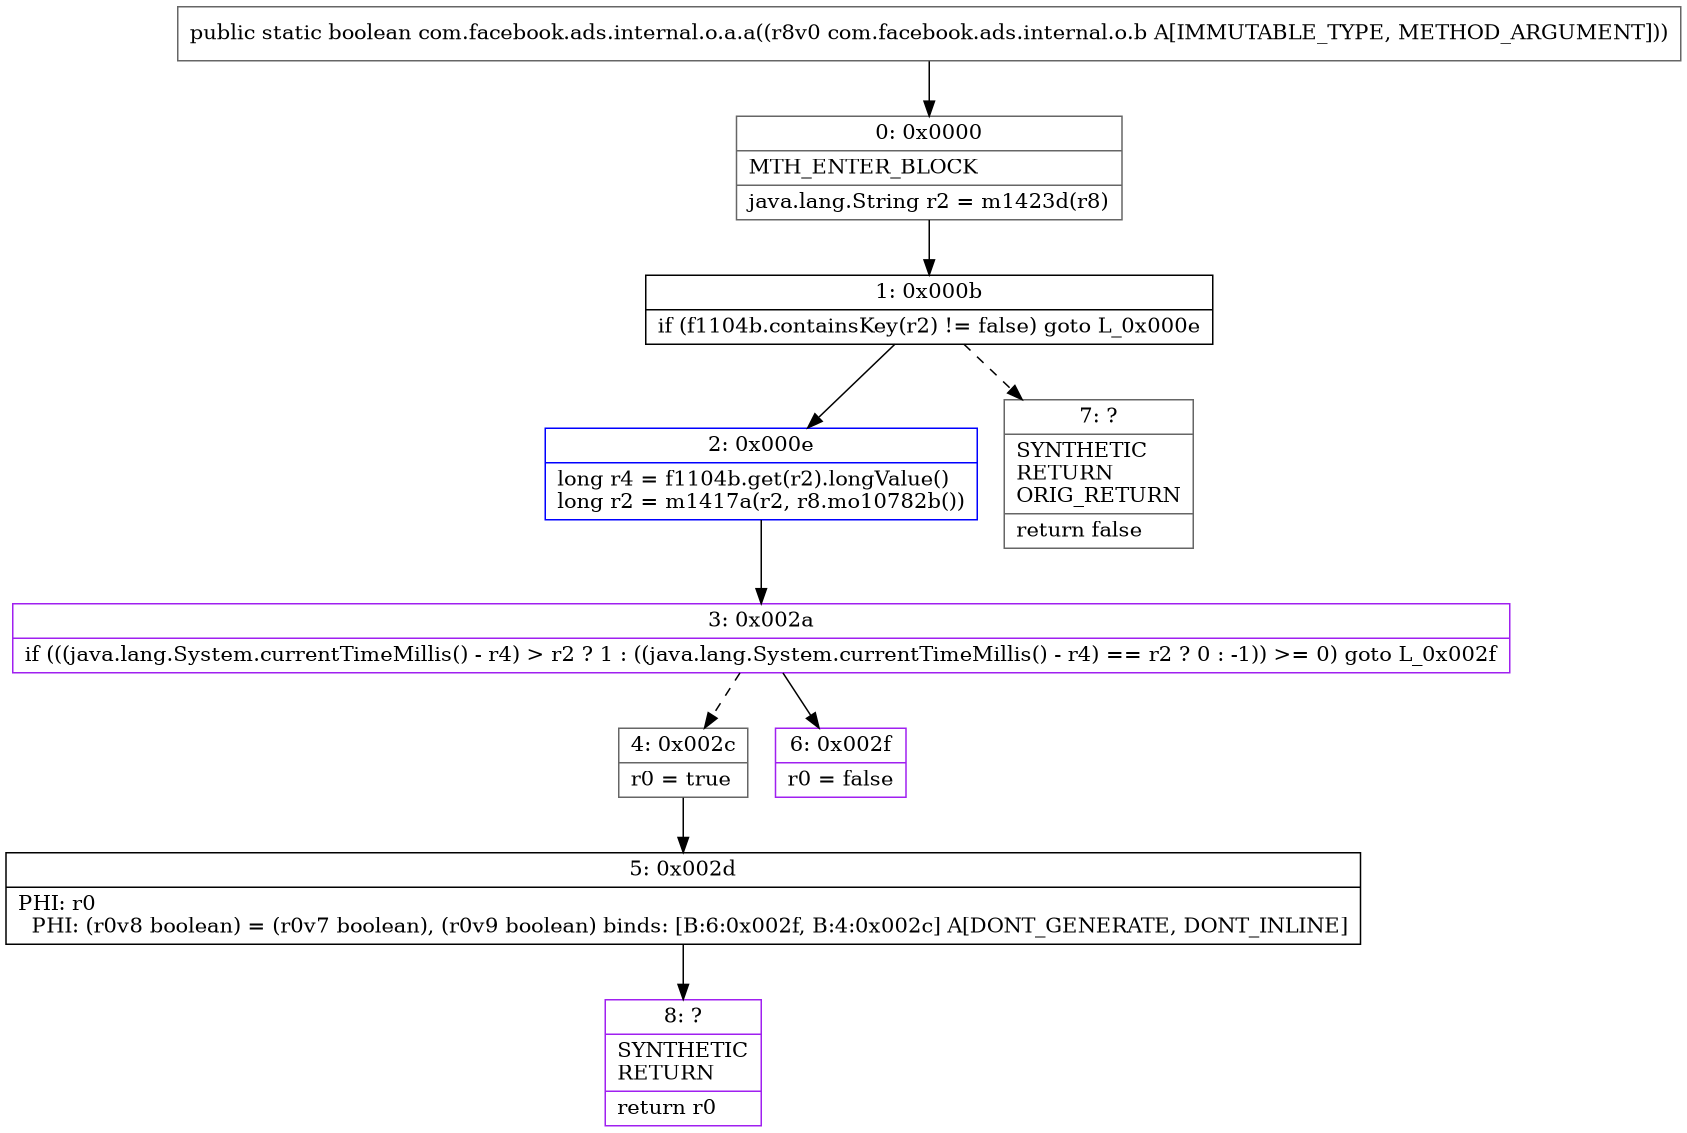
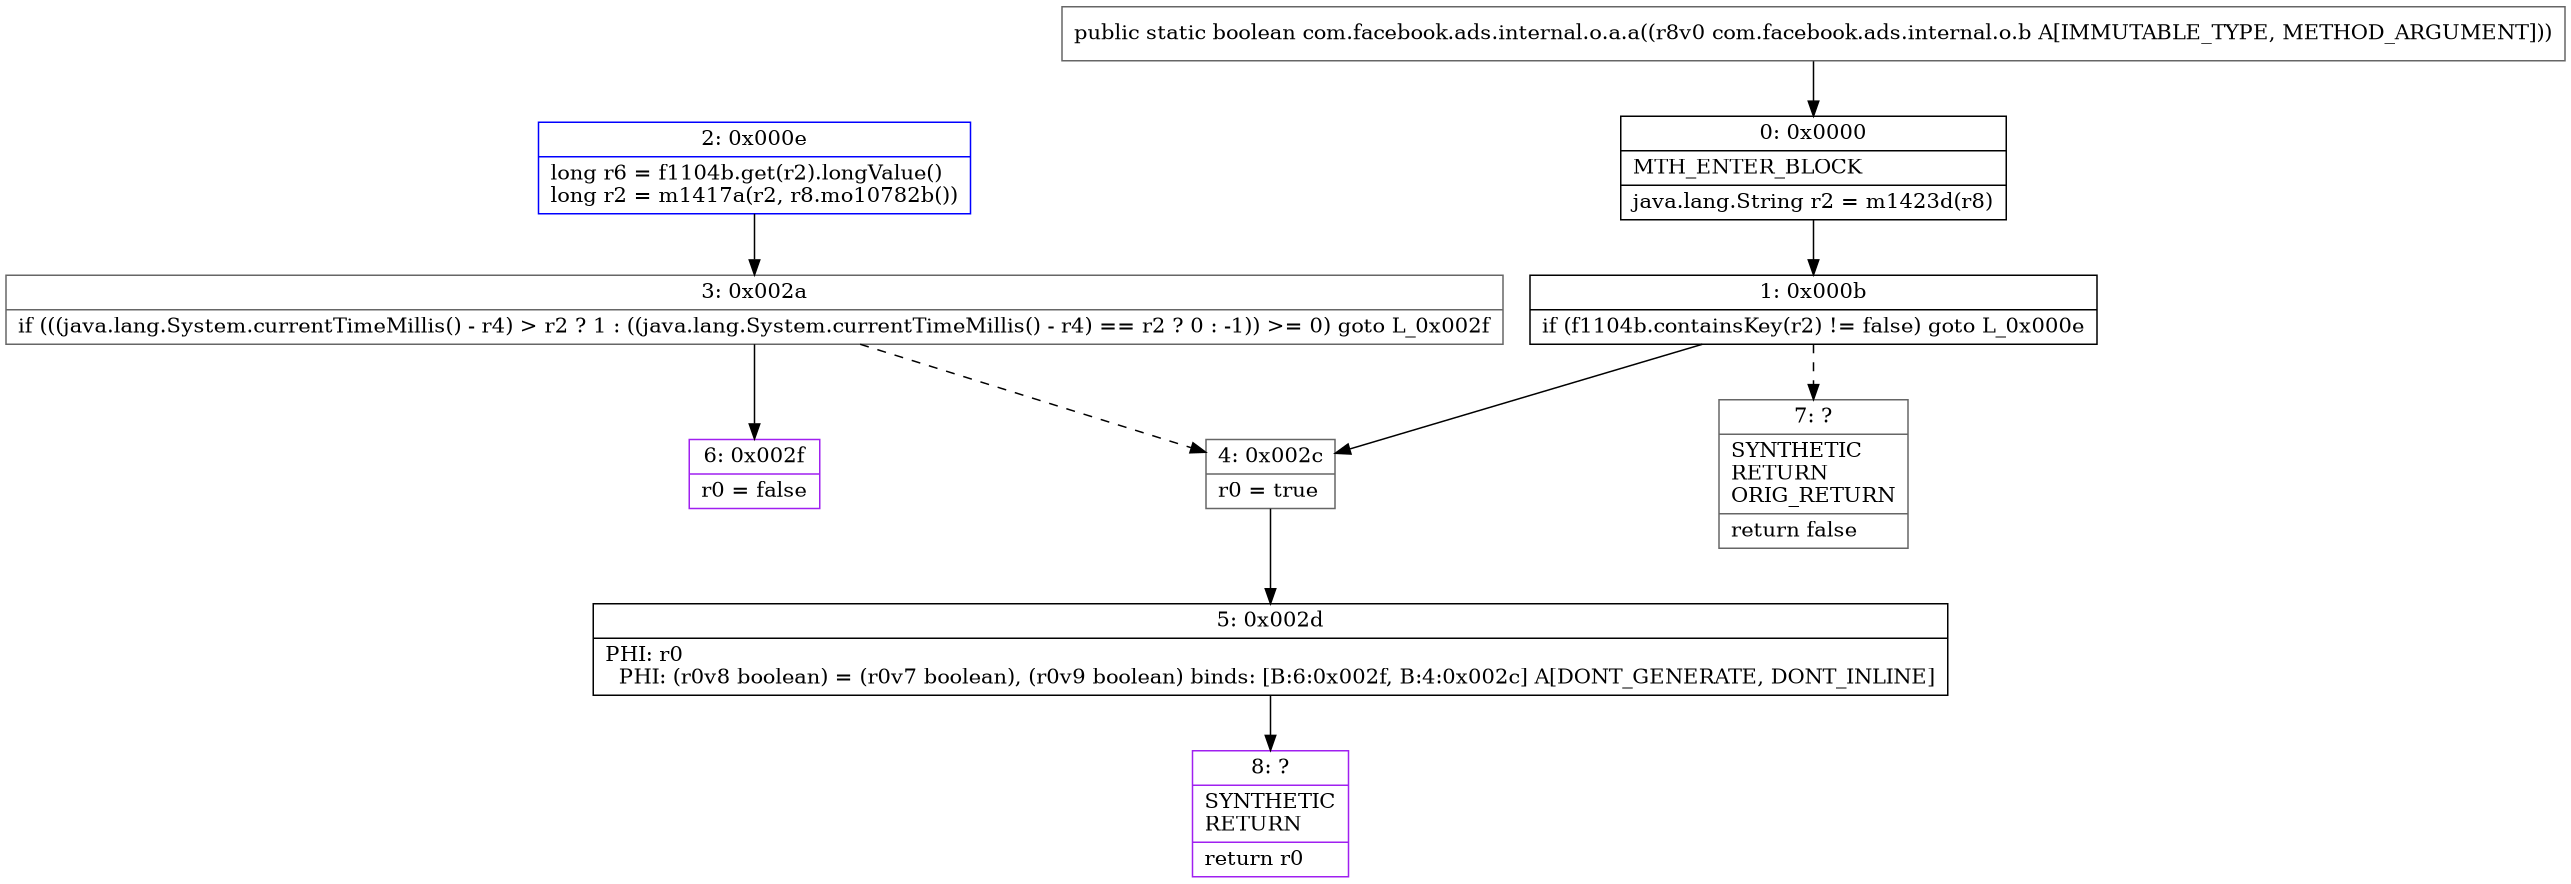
(929, 168) -> (1814, 168)
(857, 381) -> (1526, 397)
(754, 479) -> (747, 173)
(761, 638) -> (754, 310)
